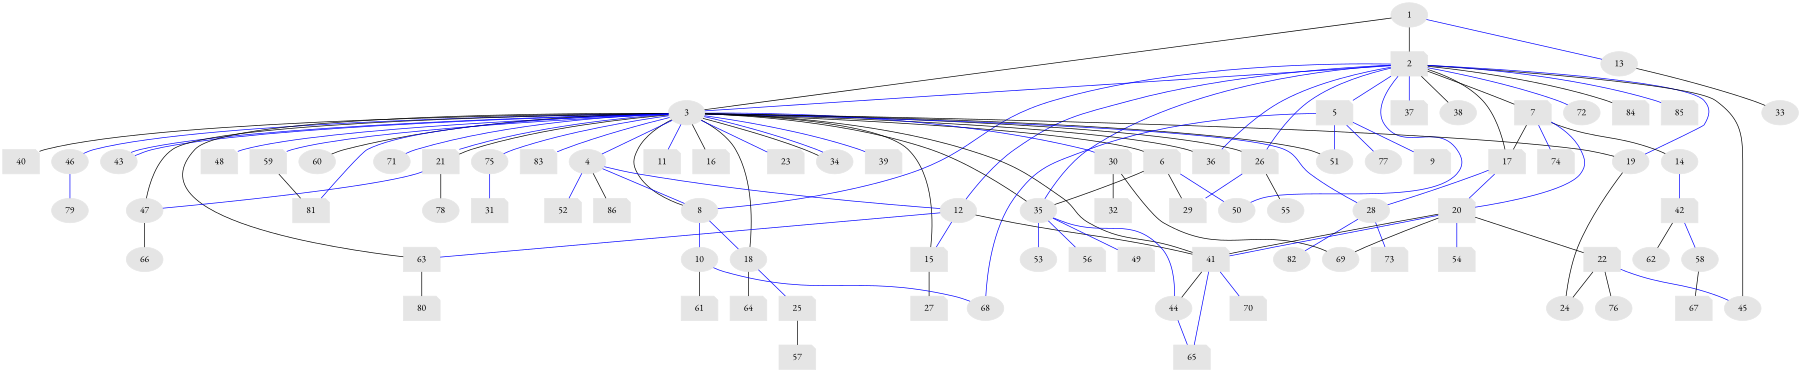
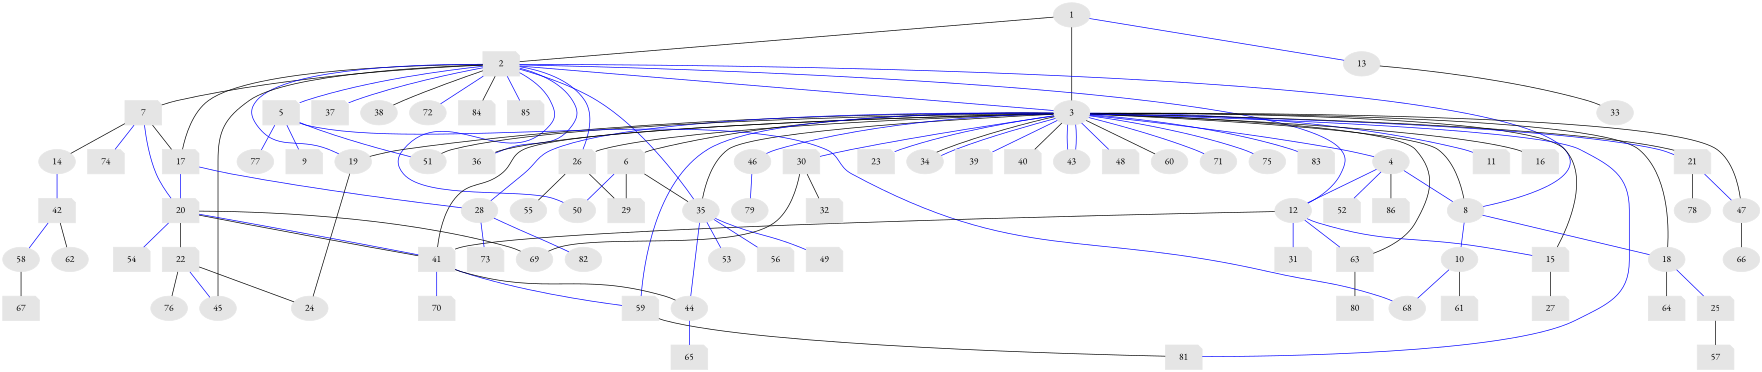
(490, 186) -> (1293, 235)
(1224, 186) -> (599, 183)
(1201, 308) -> (538, 291)
